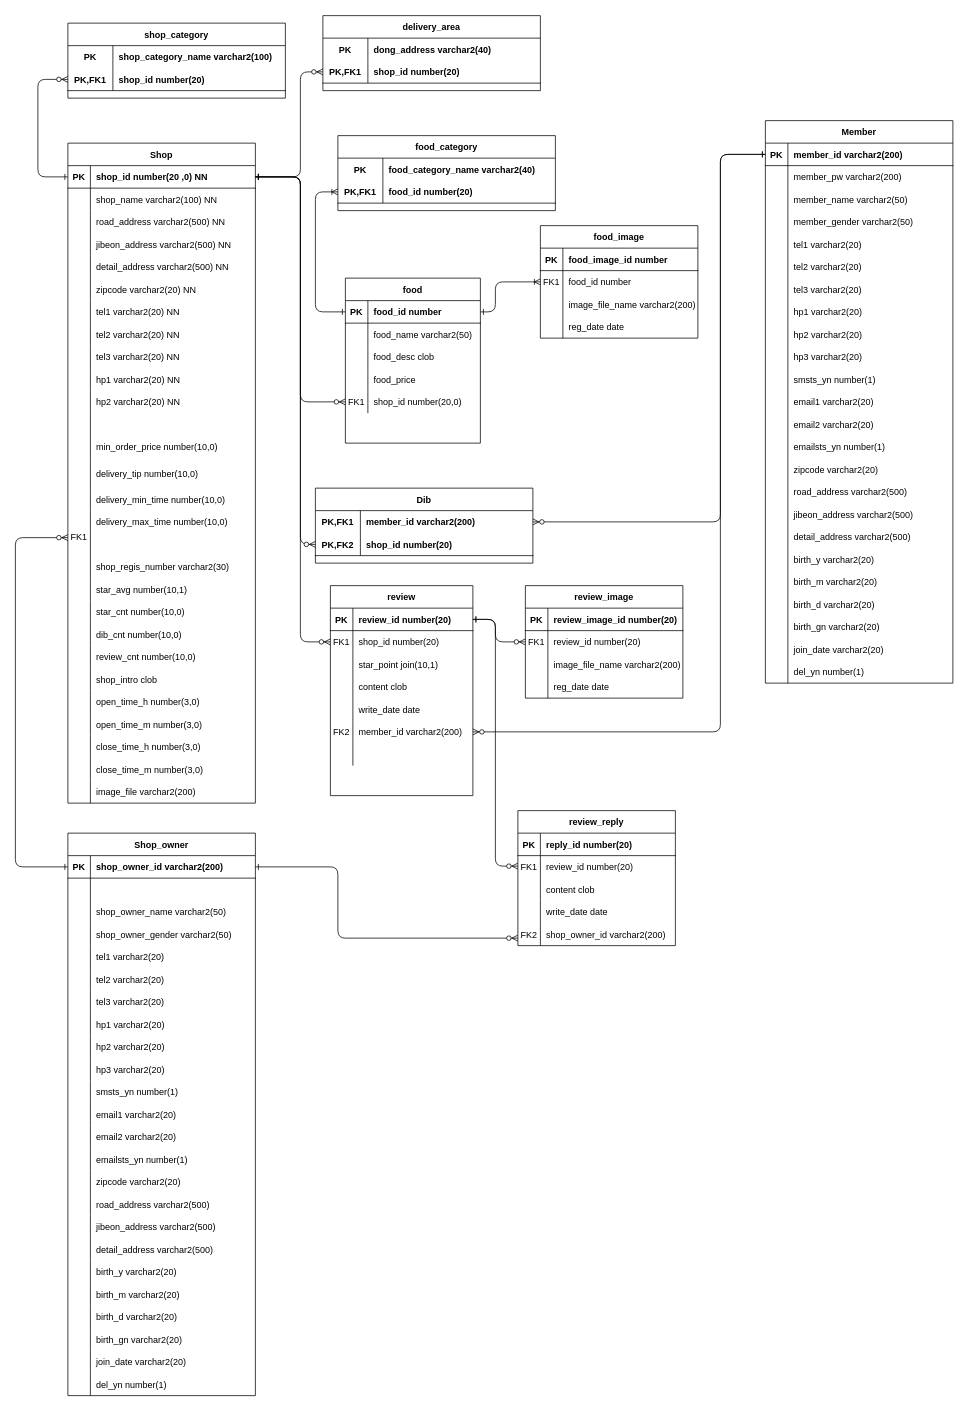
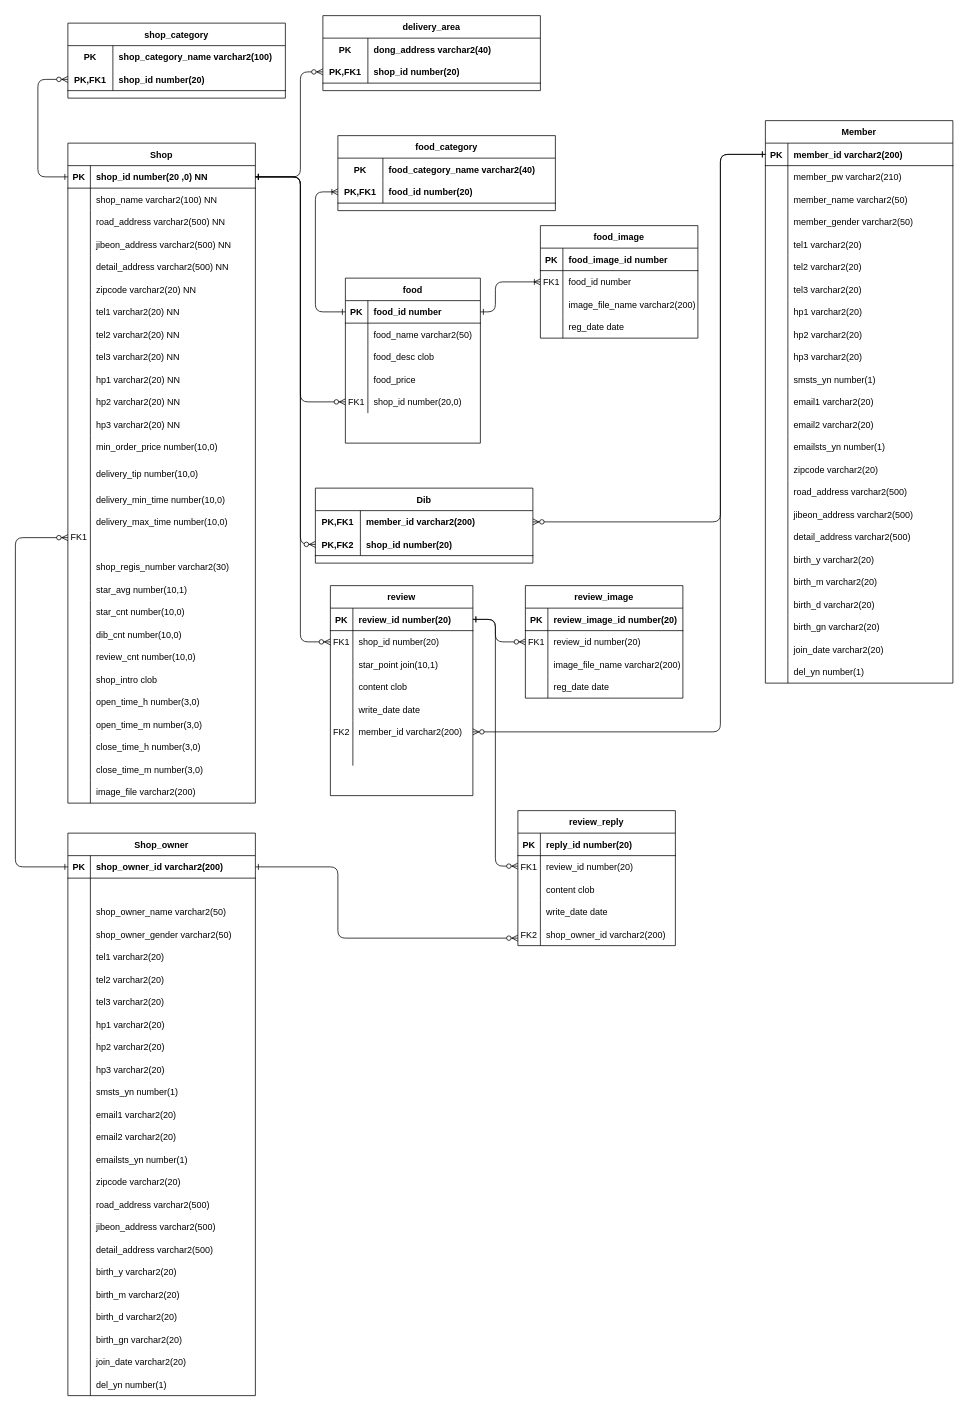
(850, 177) -> (850, 177)
none -> (173, 424)
